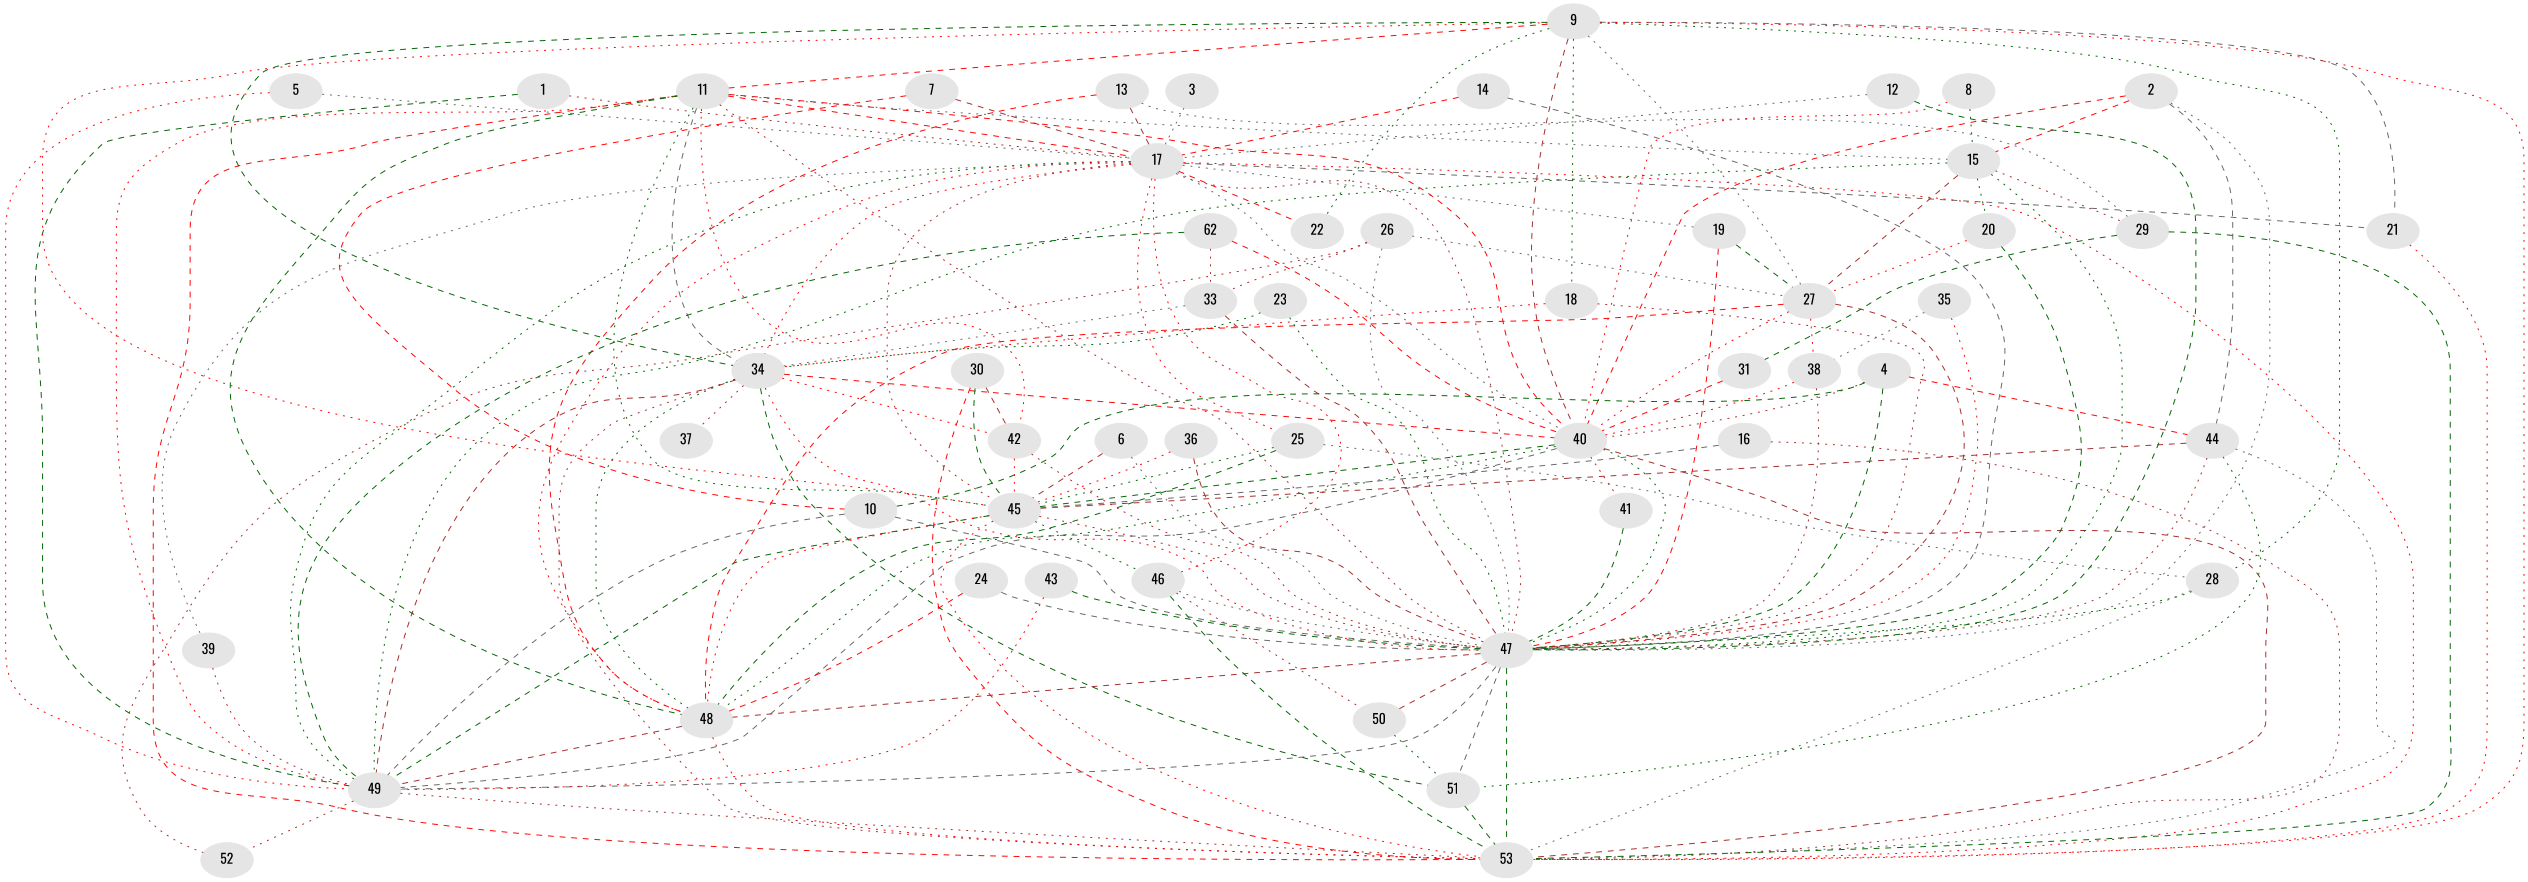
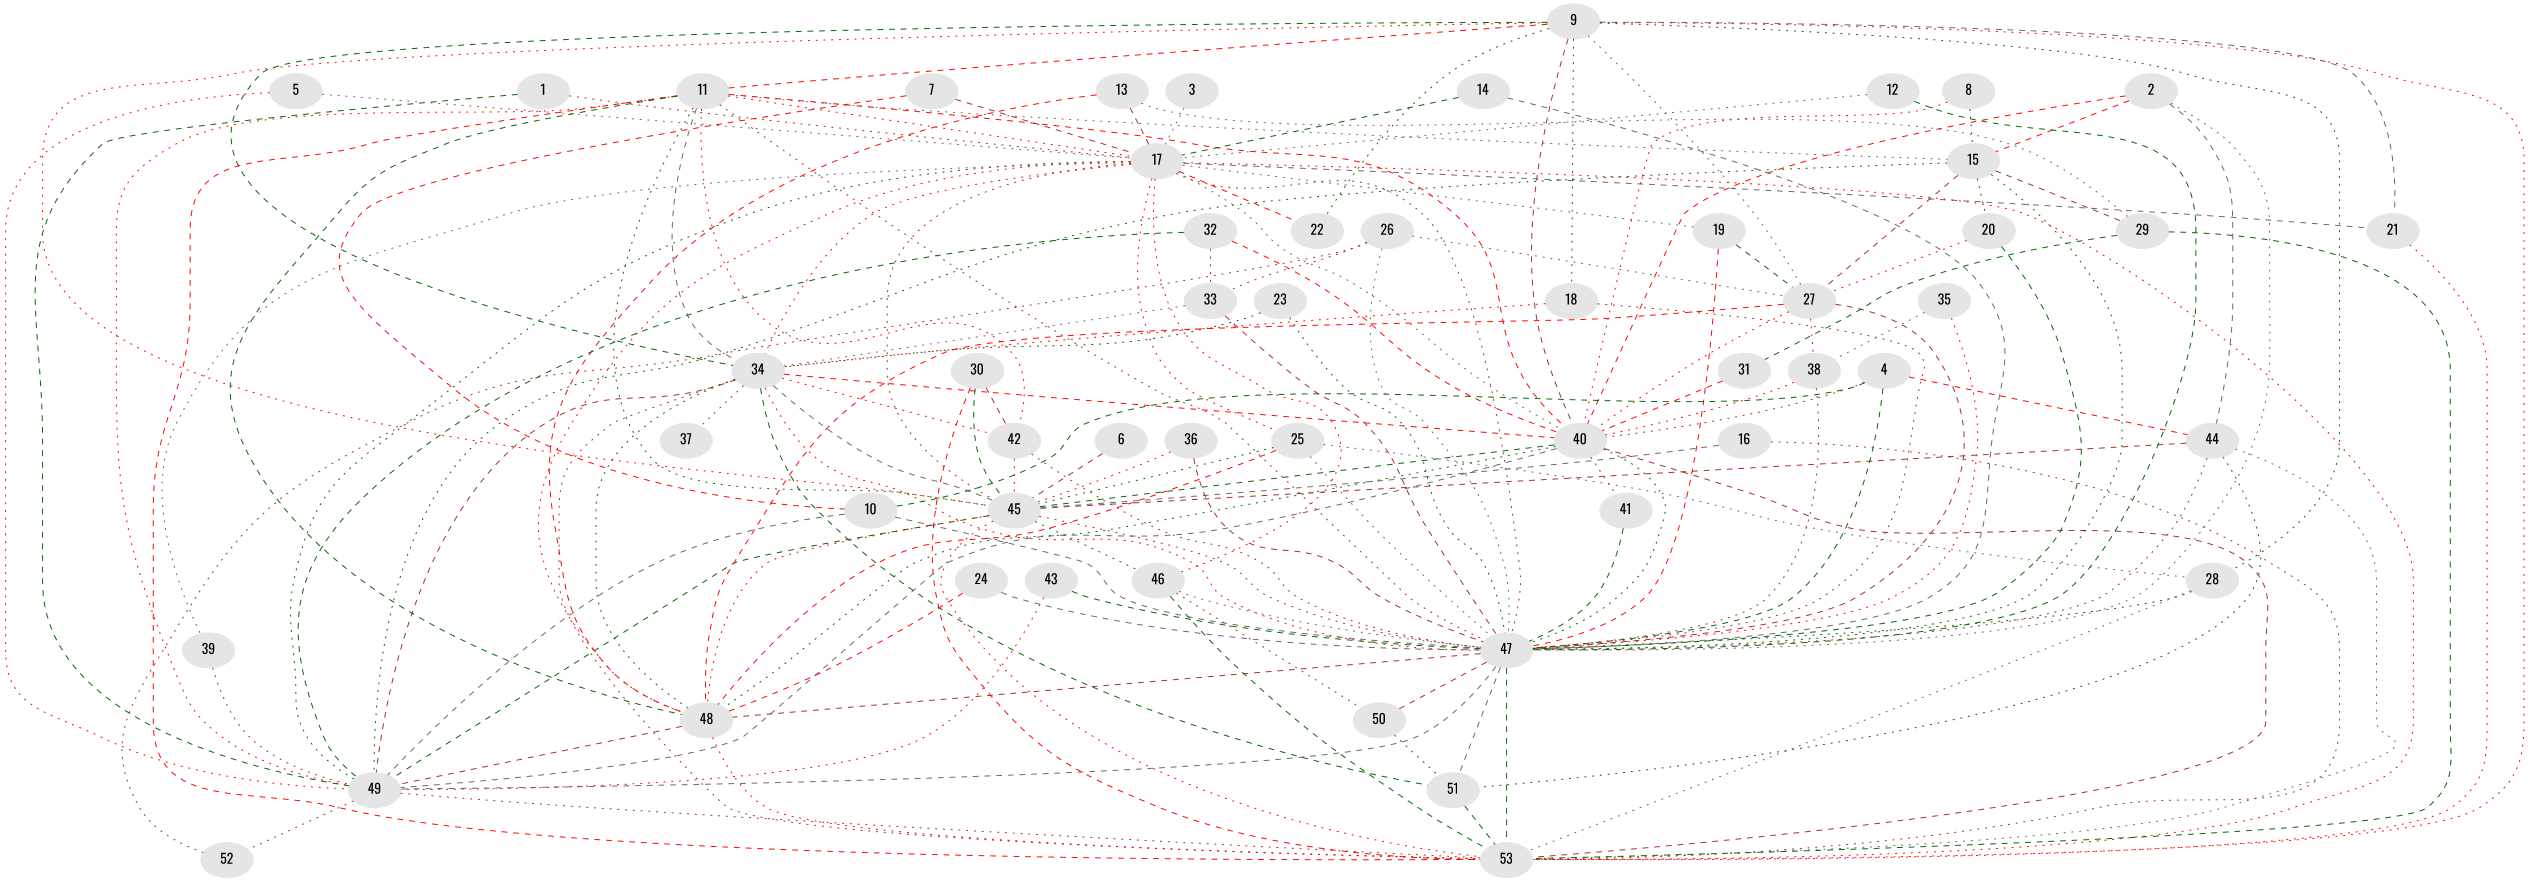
(1355, 119) -> (1355, 119)
(920, 125) -> (920, 125)
(2058, 196) -> (2058, 196)
(1210, 231) -> (1210, 231)
none -> (875, 459)
(943, 542) -> (943, 542)
(1299, 563) -> (1397, 550)
